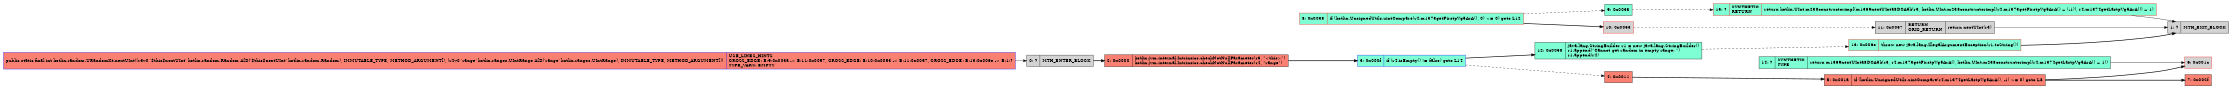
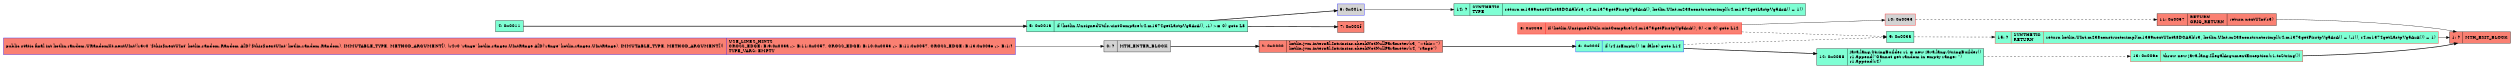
(1412, 19) -> (1630, 28)
(1562, 25) -> (1812, 22)
(1935, 27) -> (2217, 20)
(2198, 27) -> (2480, 38)
(2146, 63) -> (1408, 10)
(2198, 63) -> (1351, 10)
(1534, 70) -> (1784, 41)
(1618, 77) -> (509, 26)
(1935, 80) -> (1137, 26)
